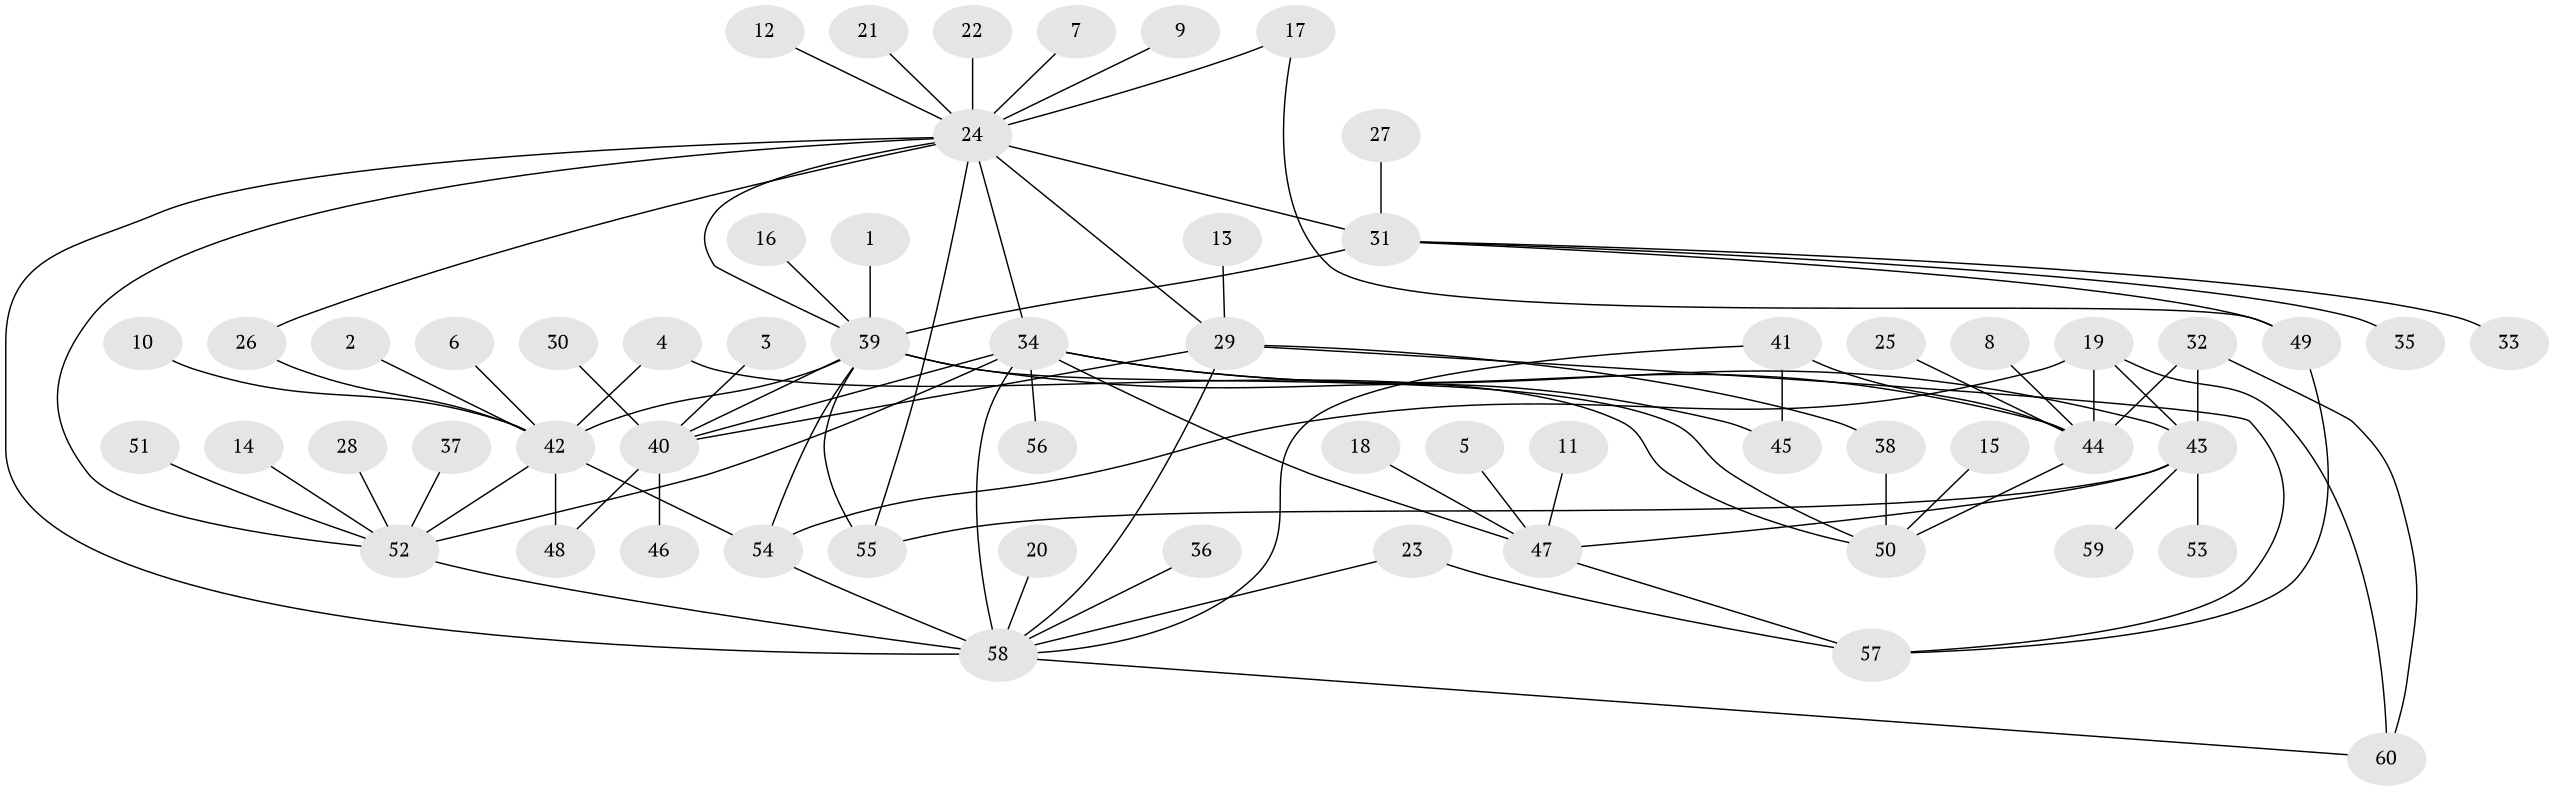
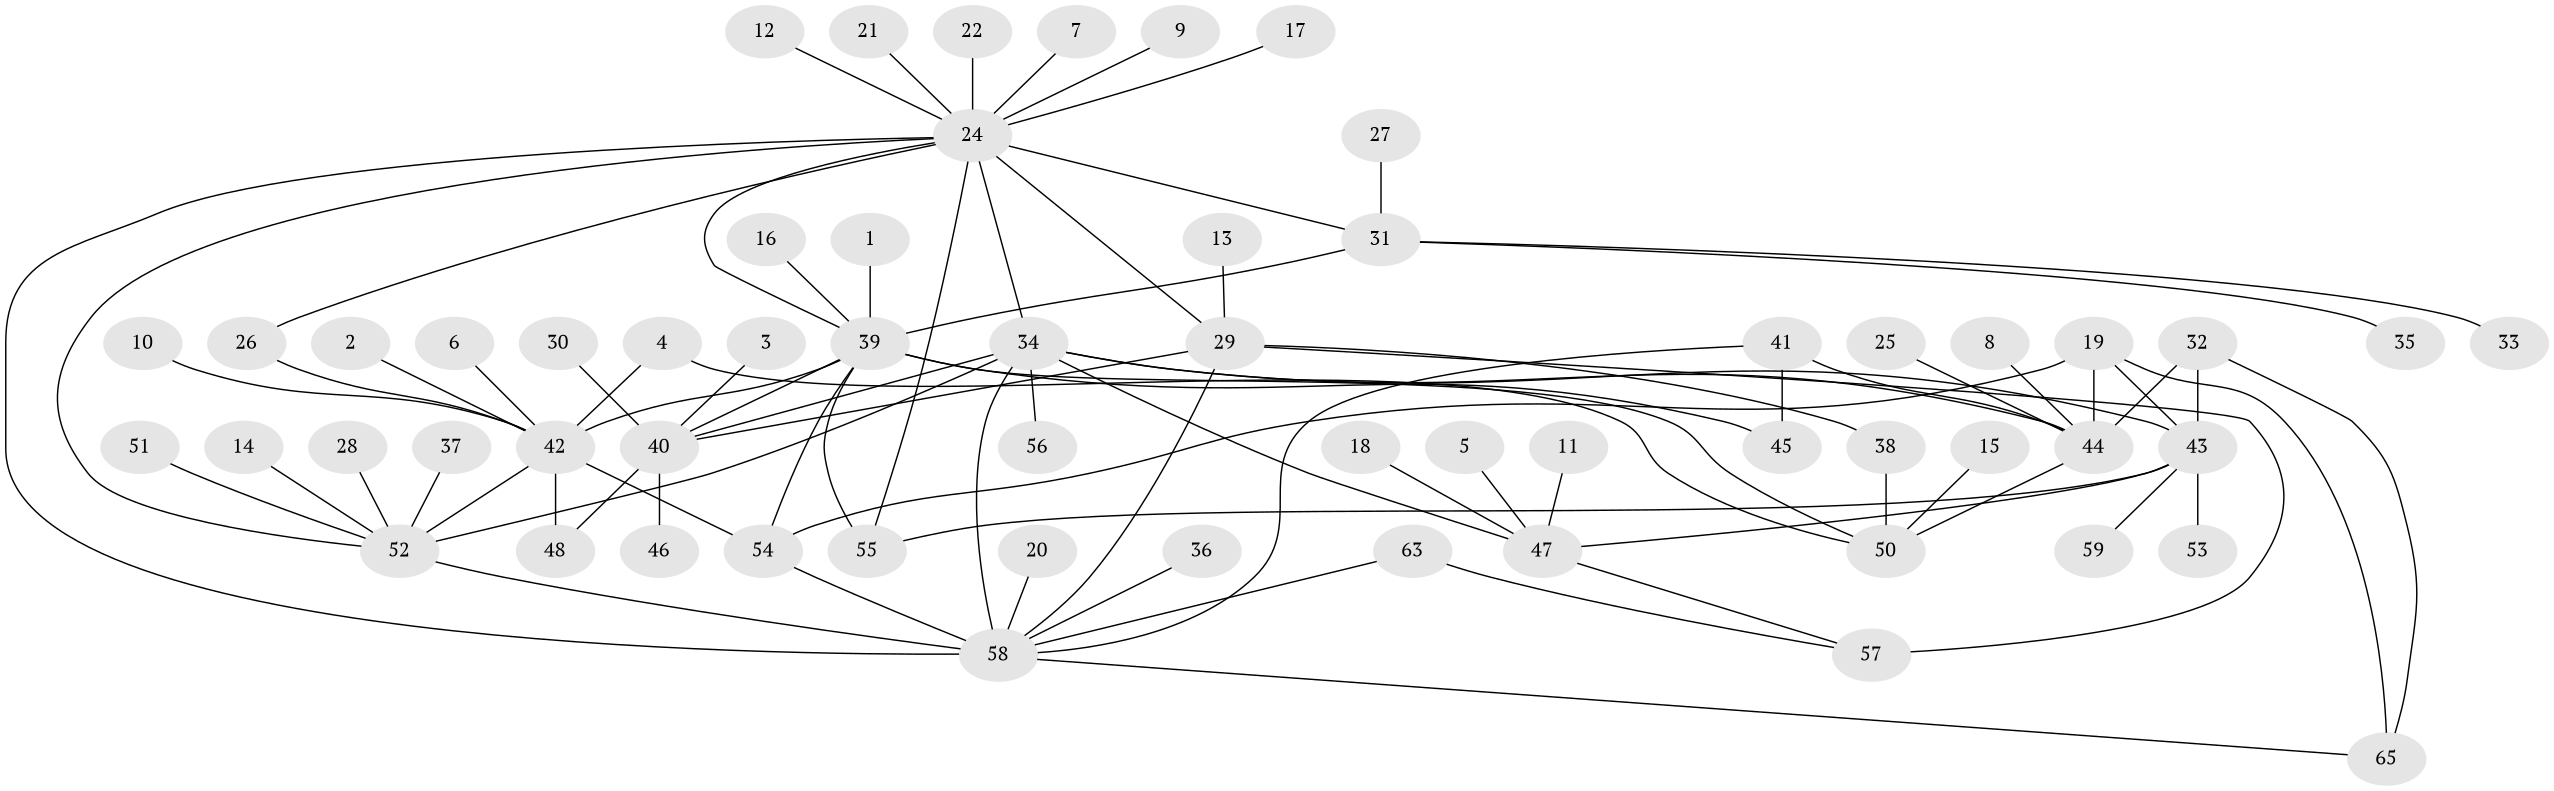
(2302, 343) -> none
(1413, 551) -> (1413, 551)
(2387, 759) -> (2387, 759)
